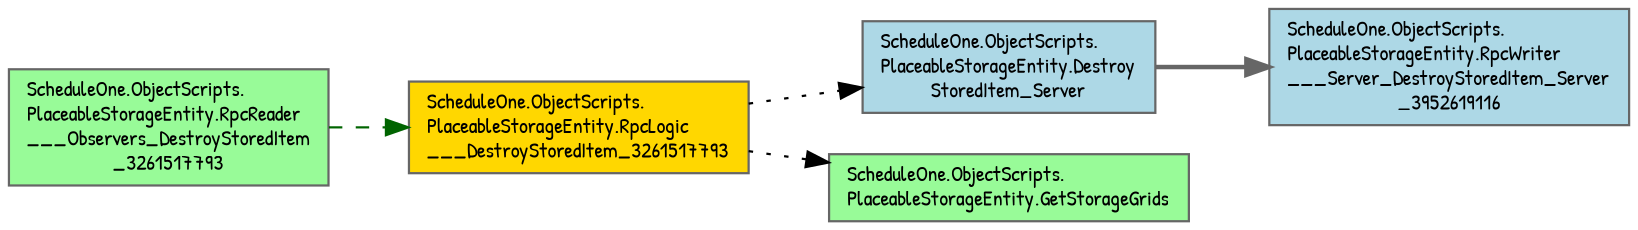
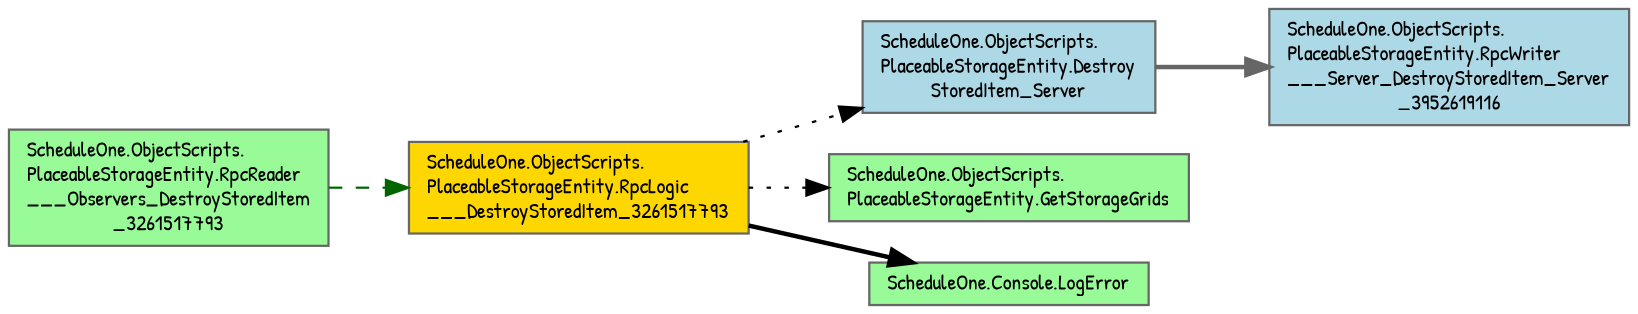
none -> (1009, 284)
